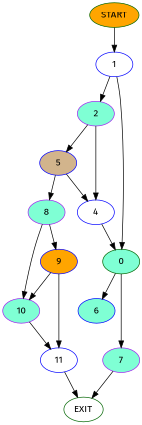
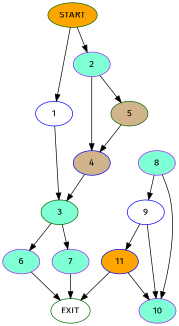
(106, 86) -> (81, 37)
(58, 163) -> (129, 114)
(53, 184) -> none
(96, 212) -> (92, 163)
(59, 262) -> (146, 212)
(121, 262) -> (60, 212)
none -> (43, 284)
(97, 311) -> (21, 262)
(38, 333) -> (137, 284)
(59, 360) -> (120, 262)
